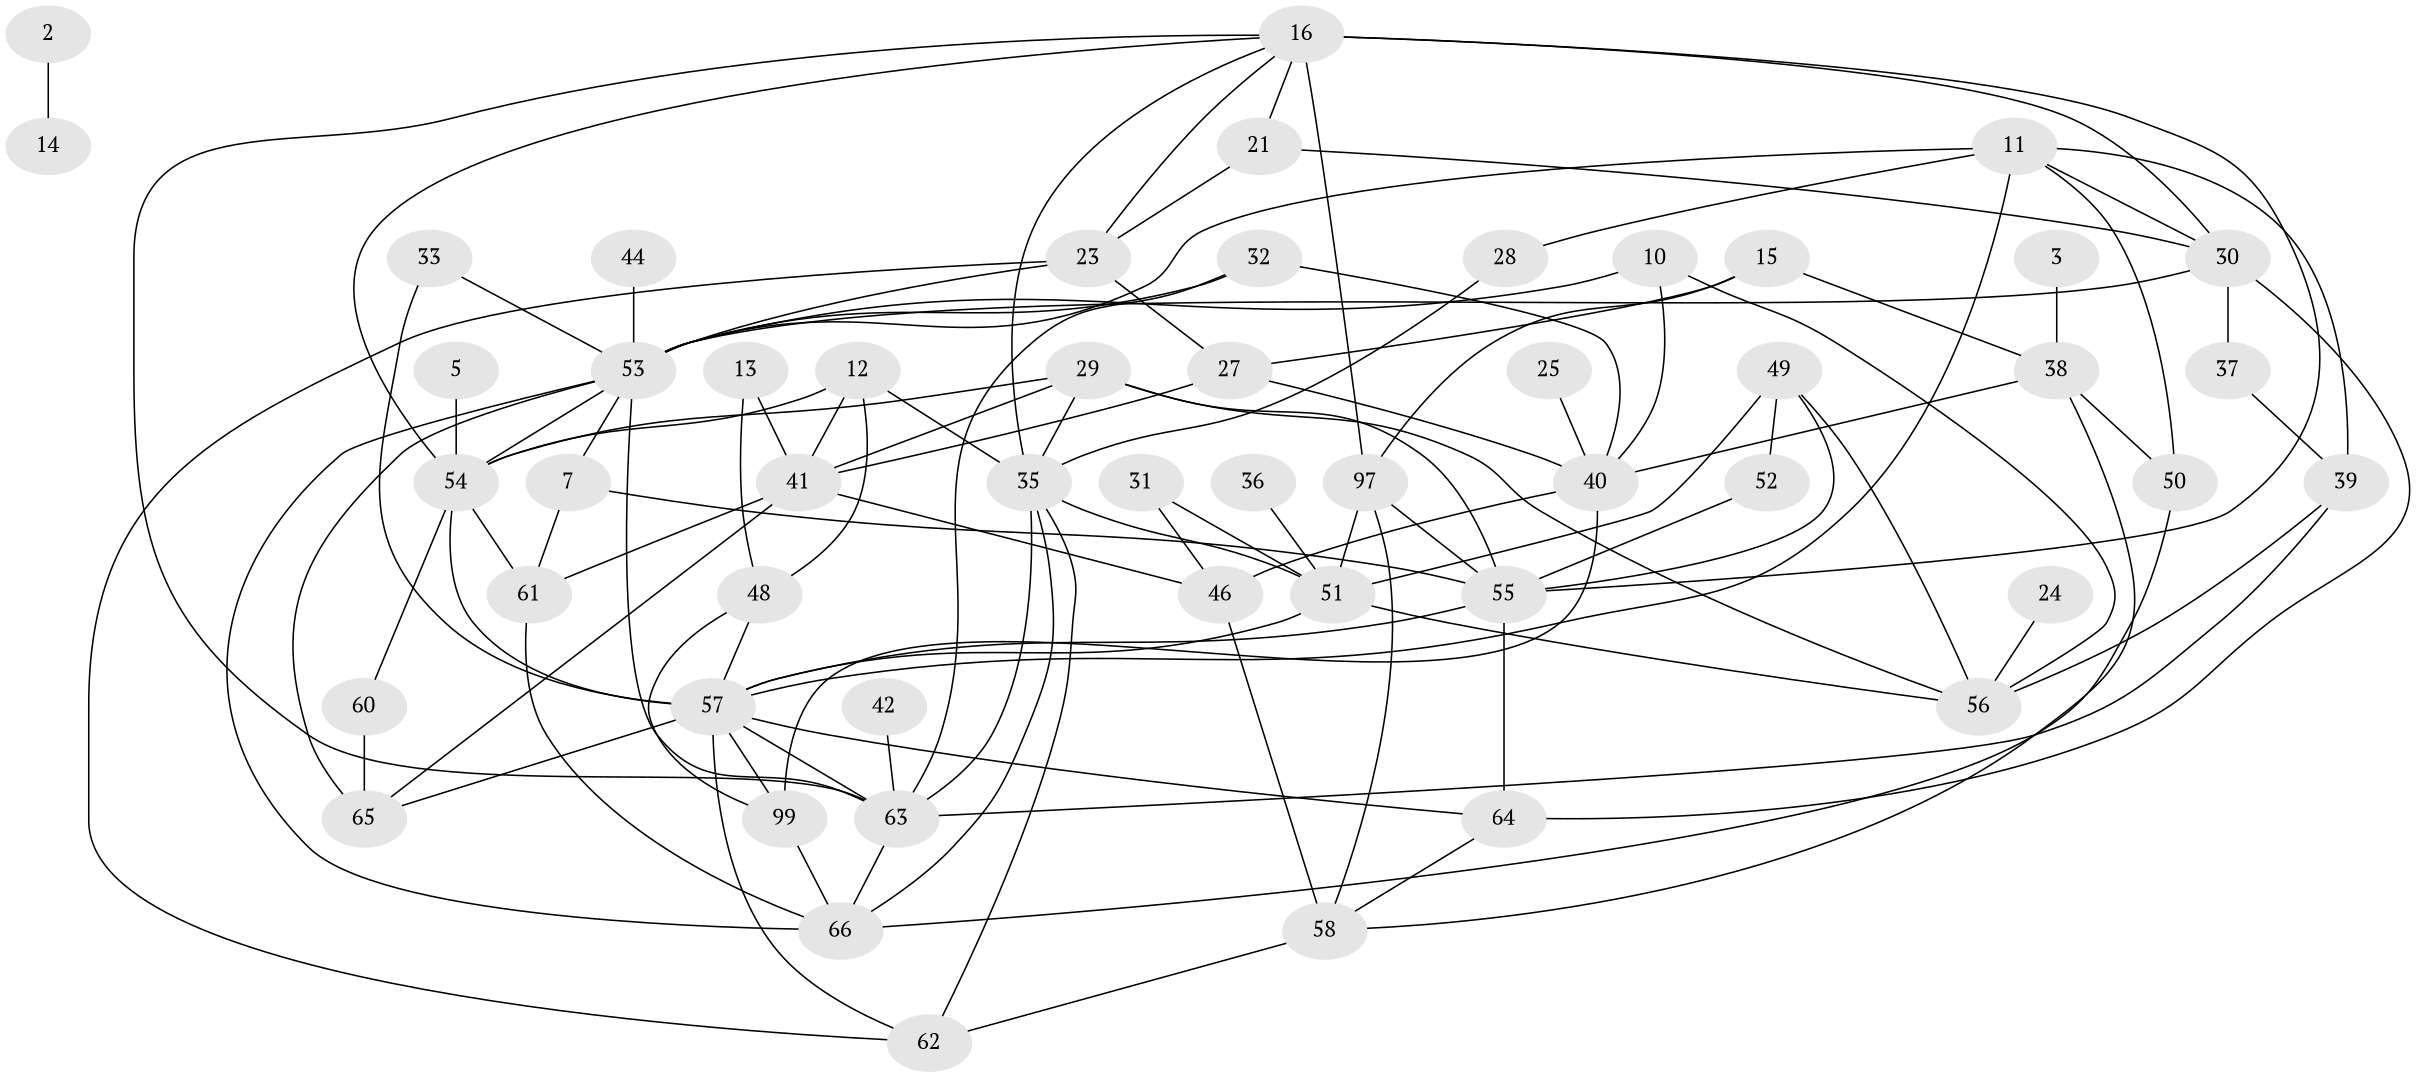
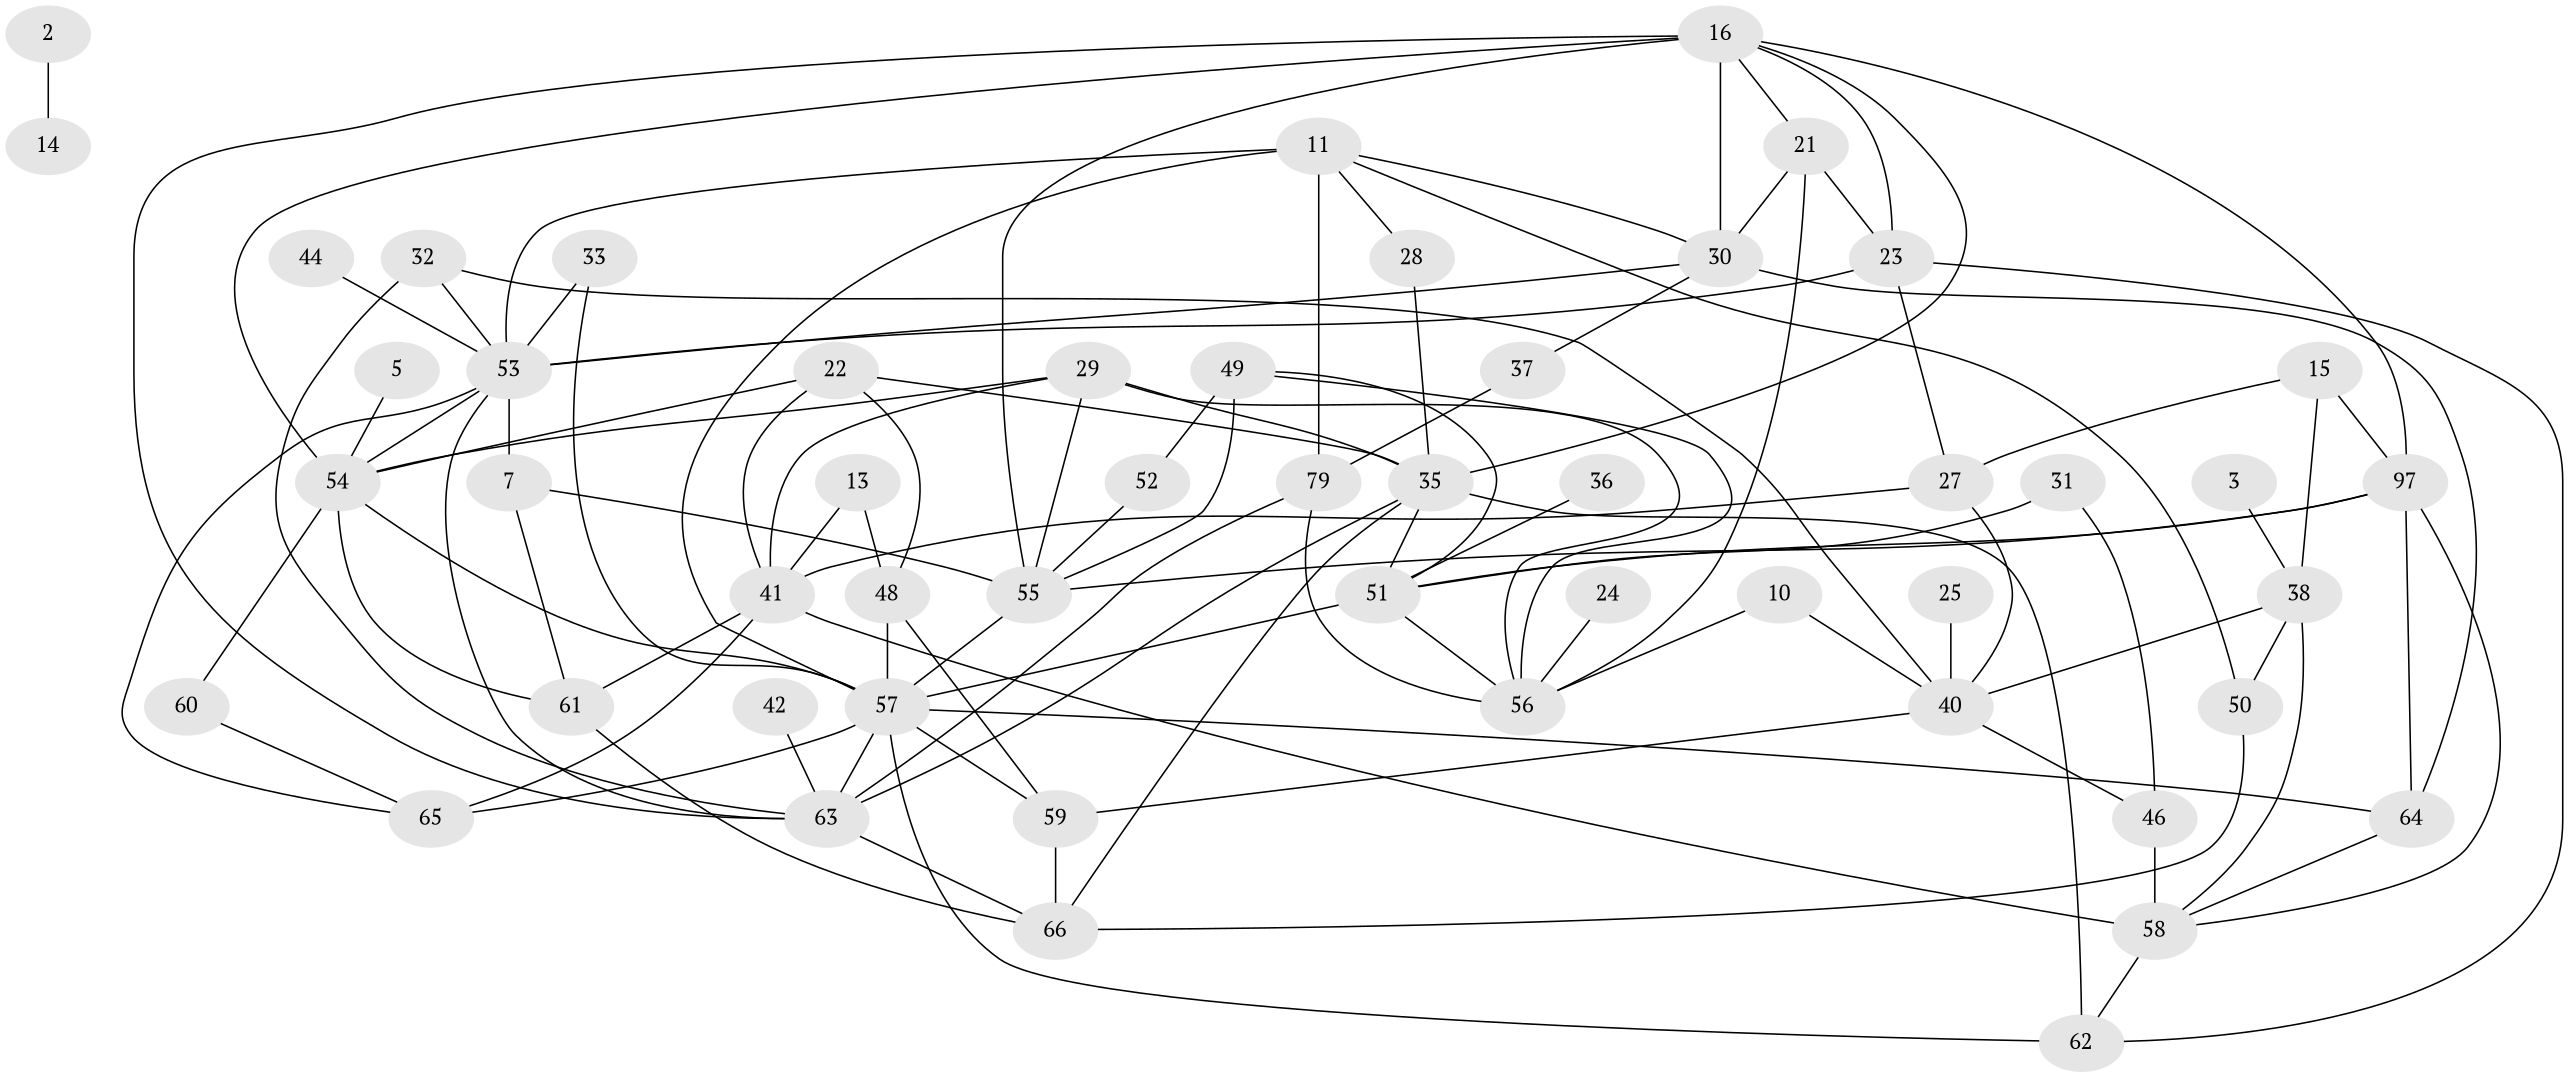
(948, 302) -> none
(858, 371) -> (836, 371)
(2346, 483) -> (1319, 483)
none -> (1750, 488)
(1087, 559) -> (1454, 793)
(1504, 707) -> (2409, 651)
(248, 760) -> none
(785, 819) -> (1056, 819)
